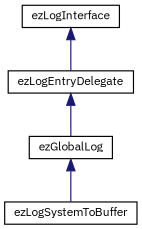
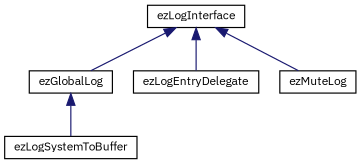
none -> (318, 82)
(71, 121) -> (128, 52)
